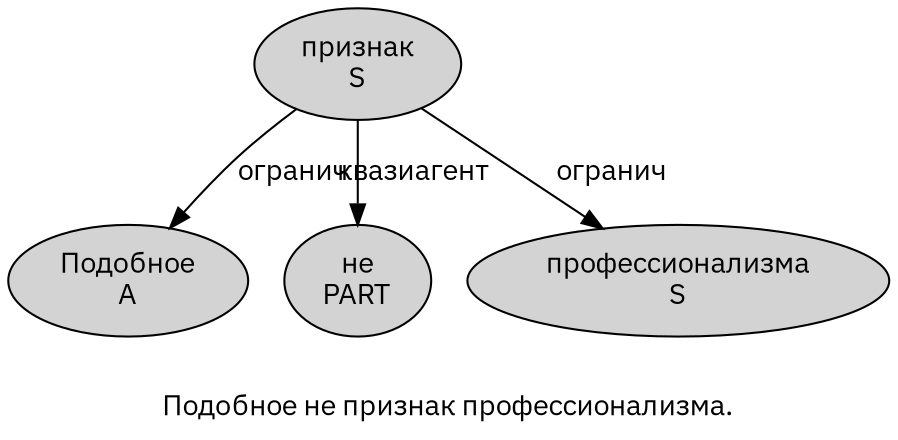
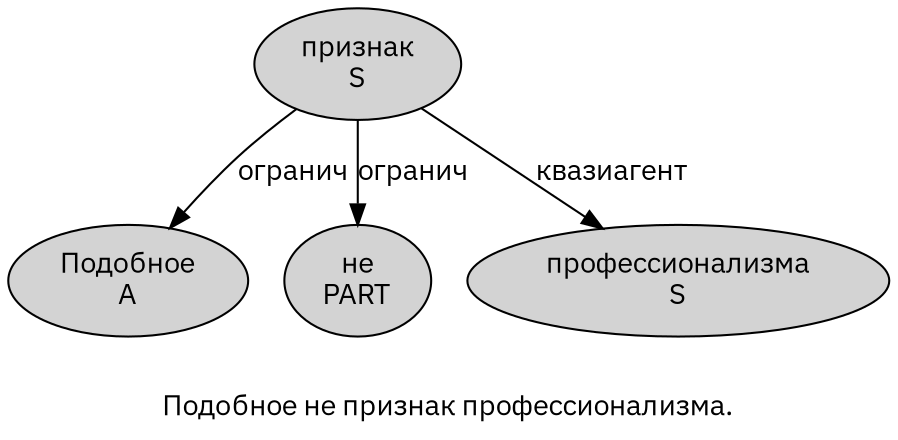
(414, 172) -> (414, 172)
(612, 172) -> (612, 172)
